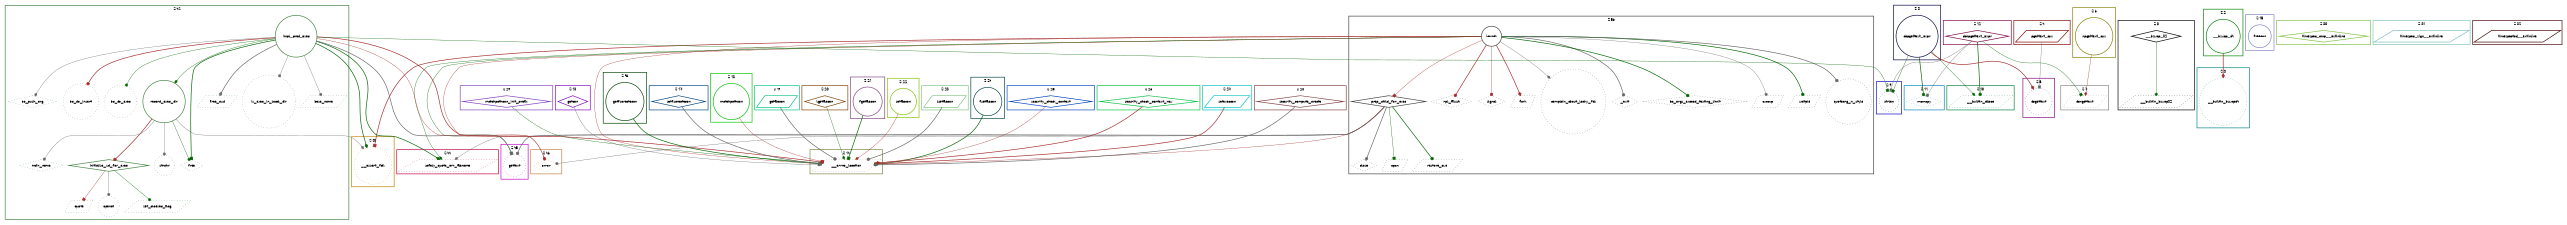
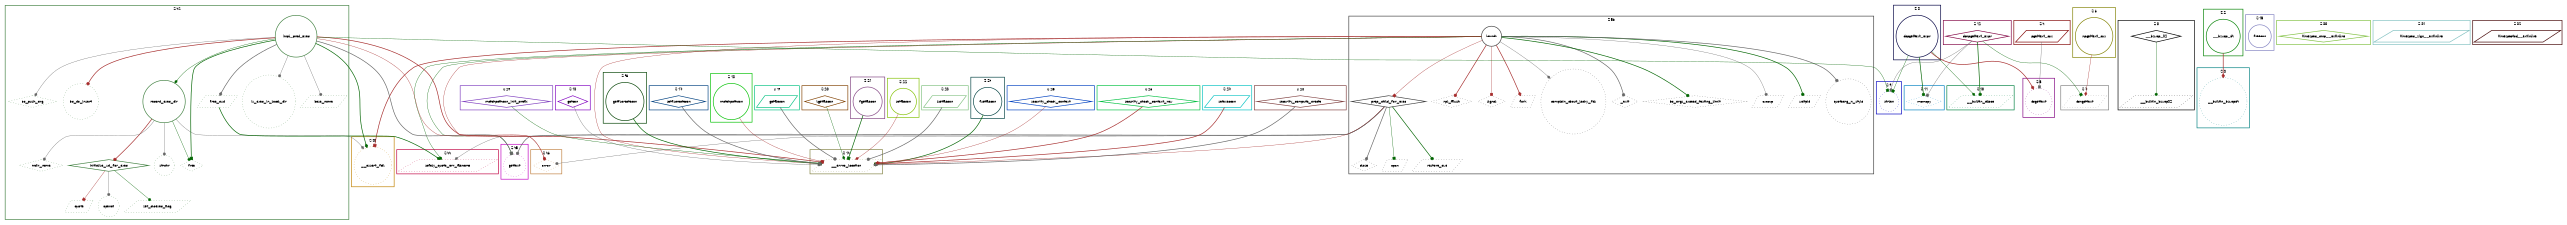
(121, 102) -> none
(366, 108) -> (324, 136)
